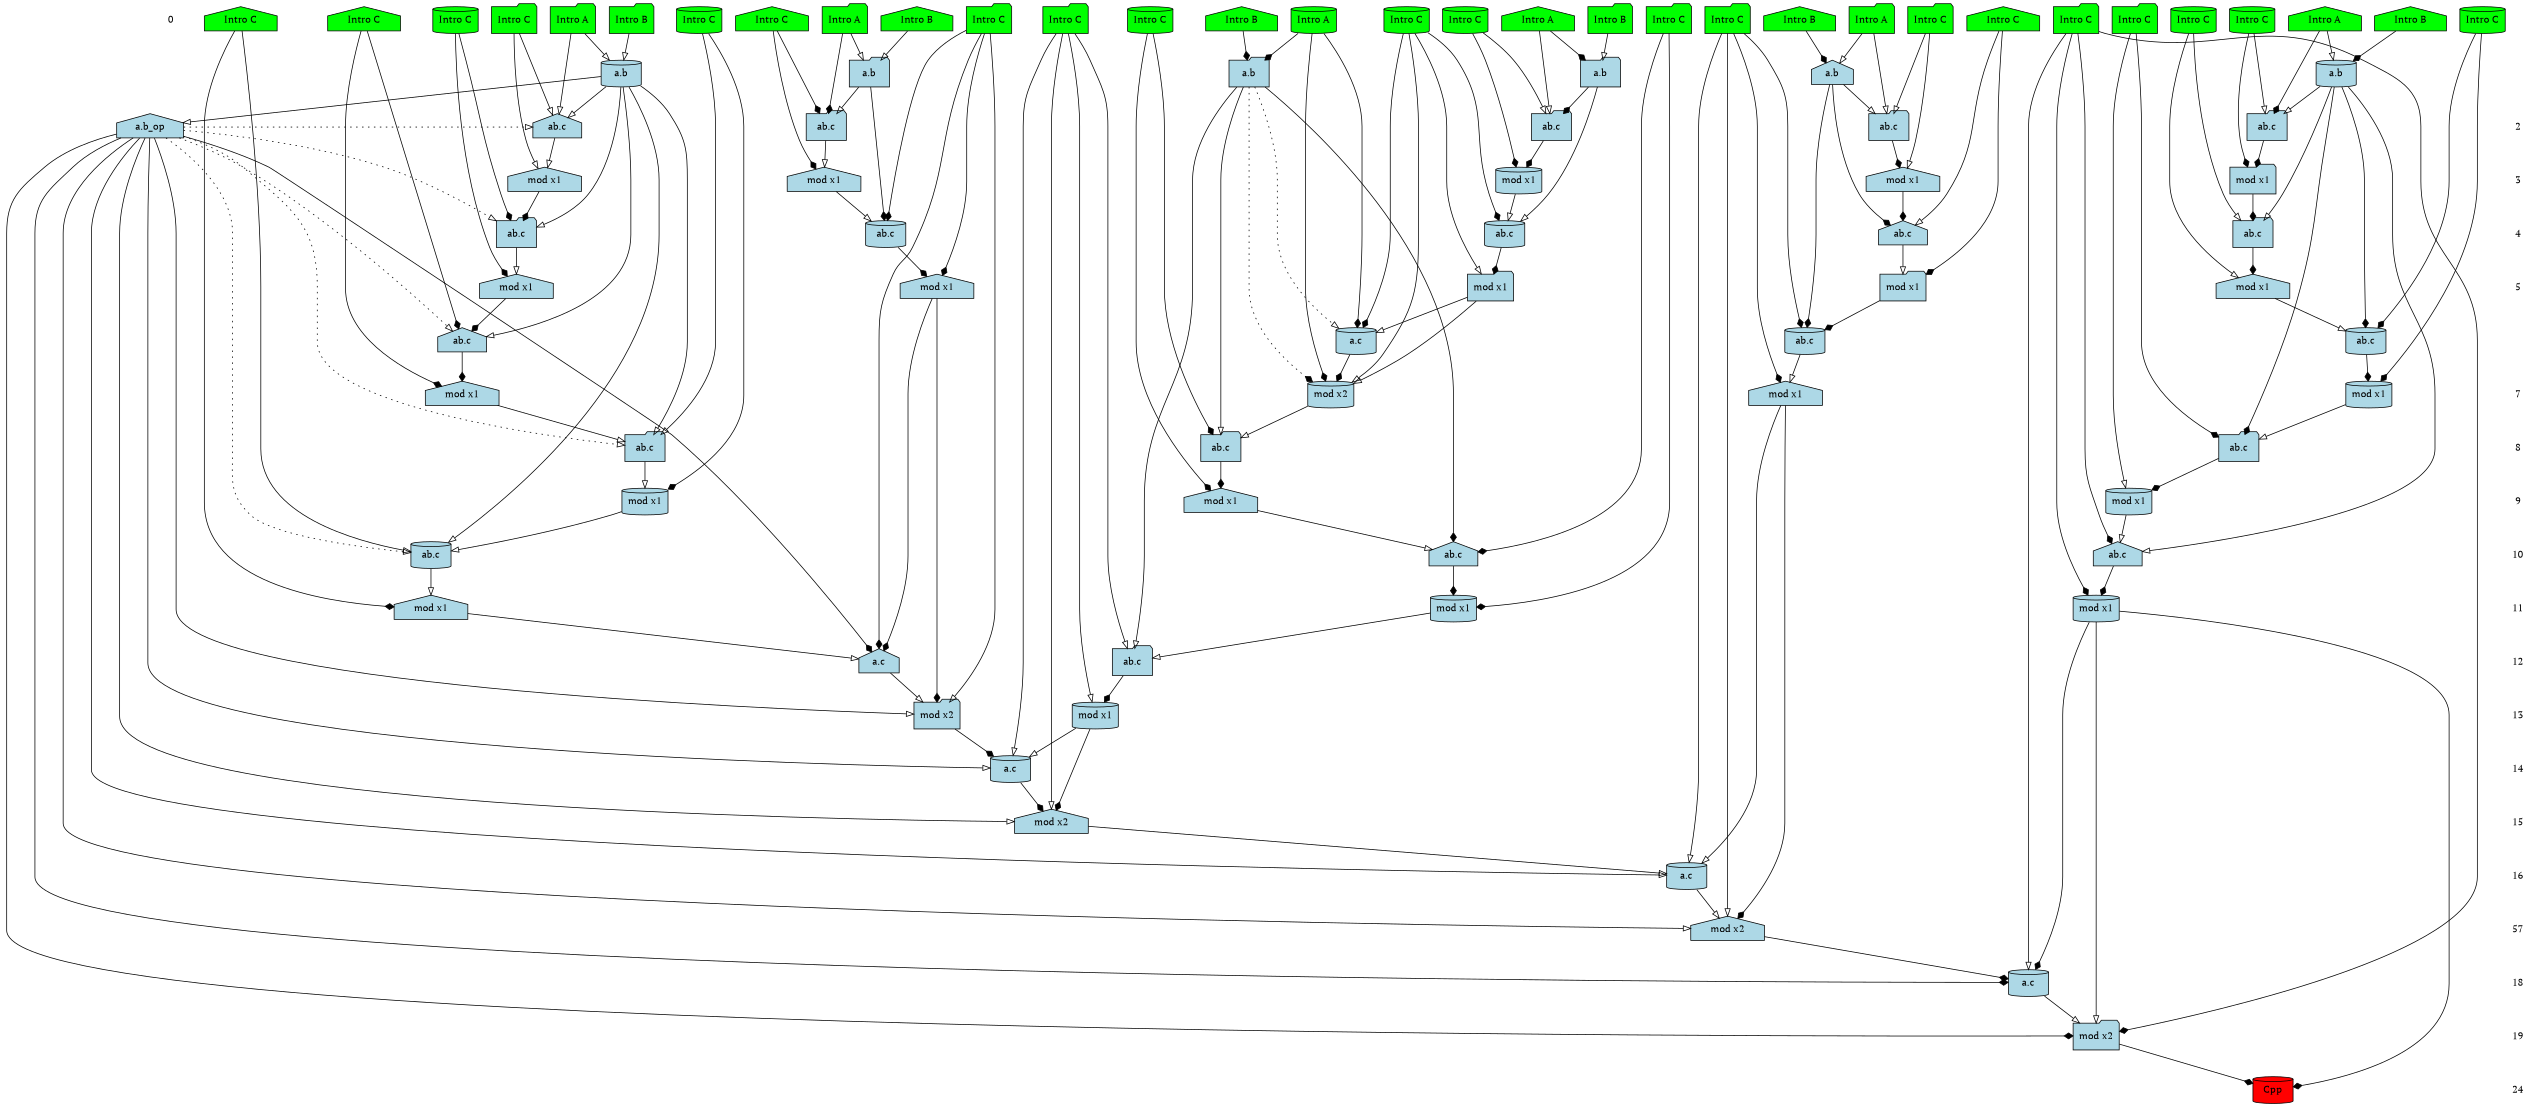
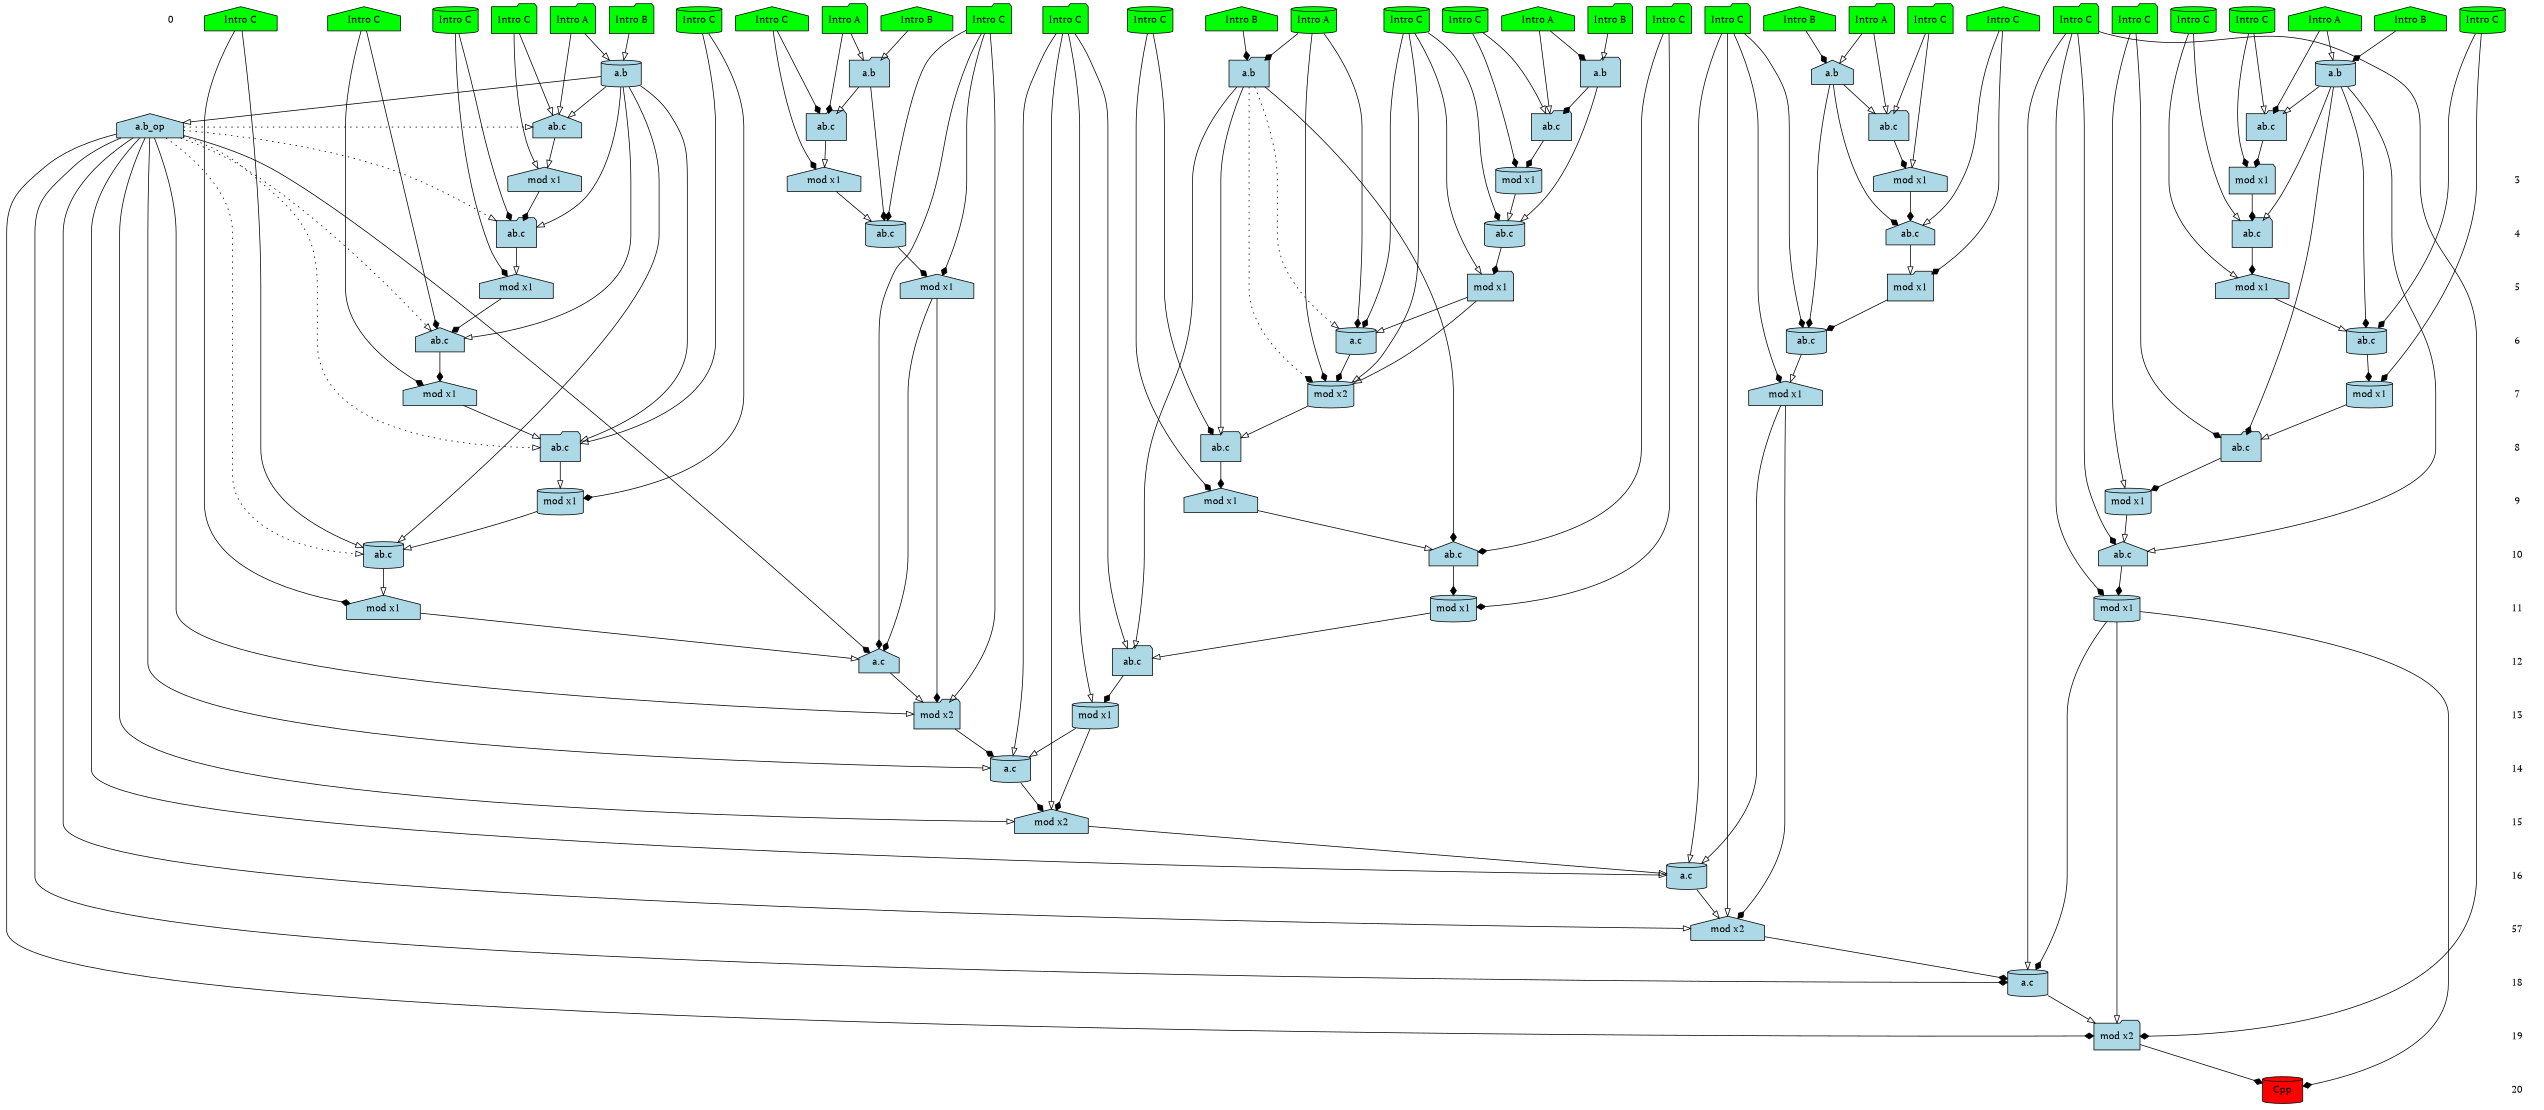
(2518, 127) -> none
none -> (2517, 341)
(2518, 1090) -> (2517, 1090)
